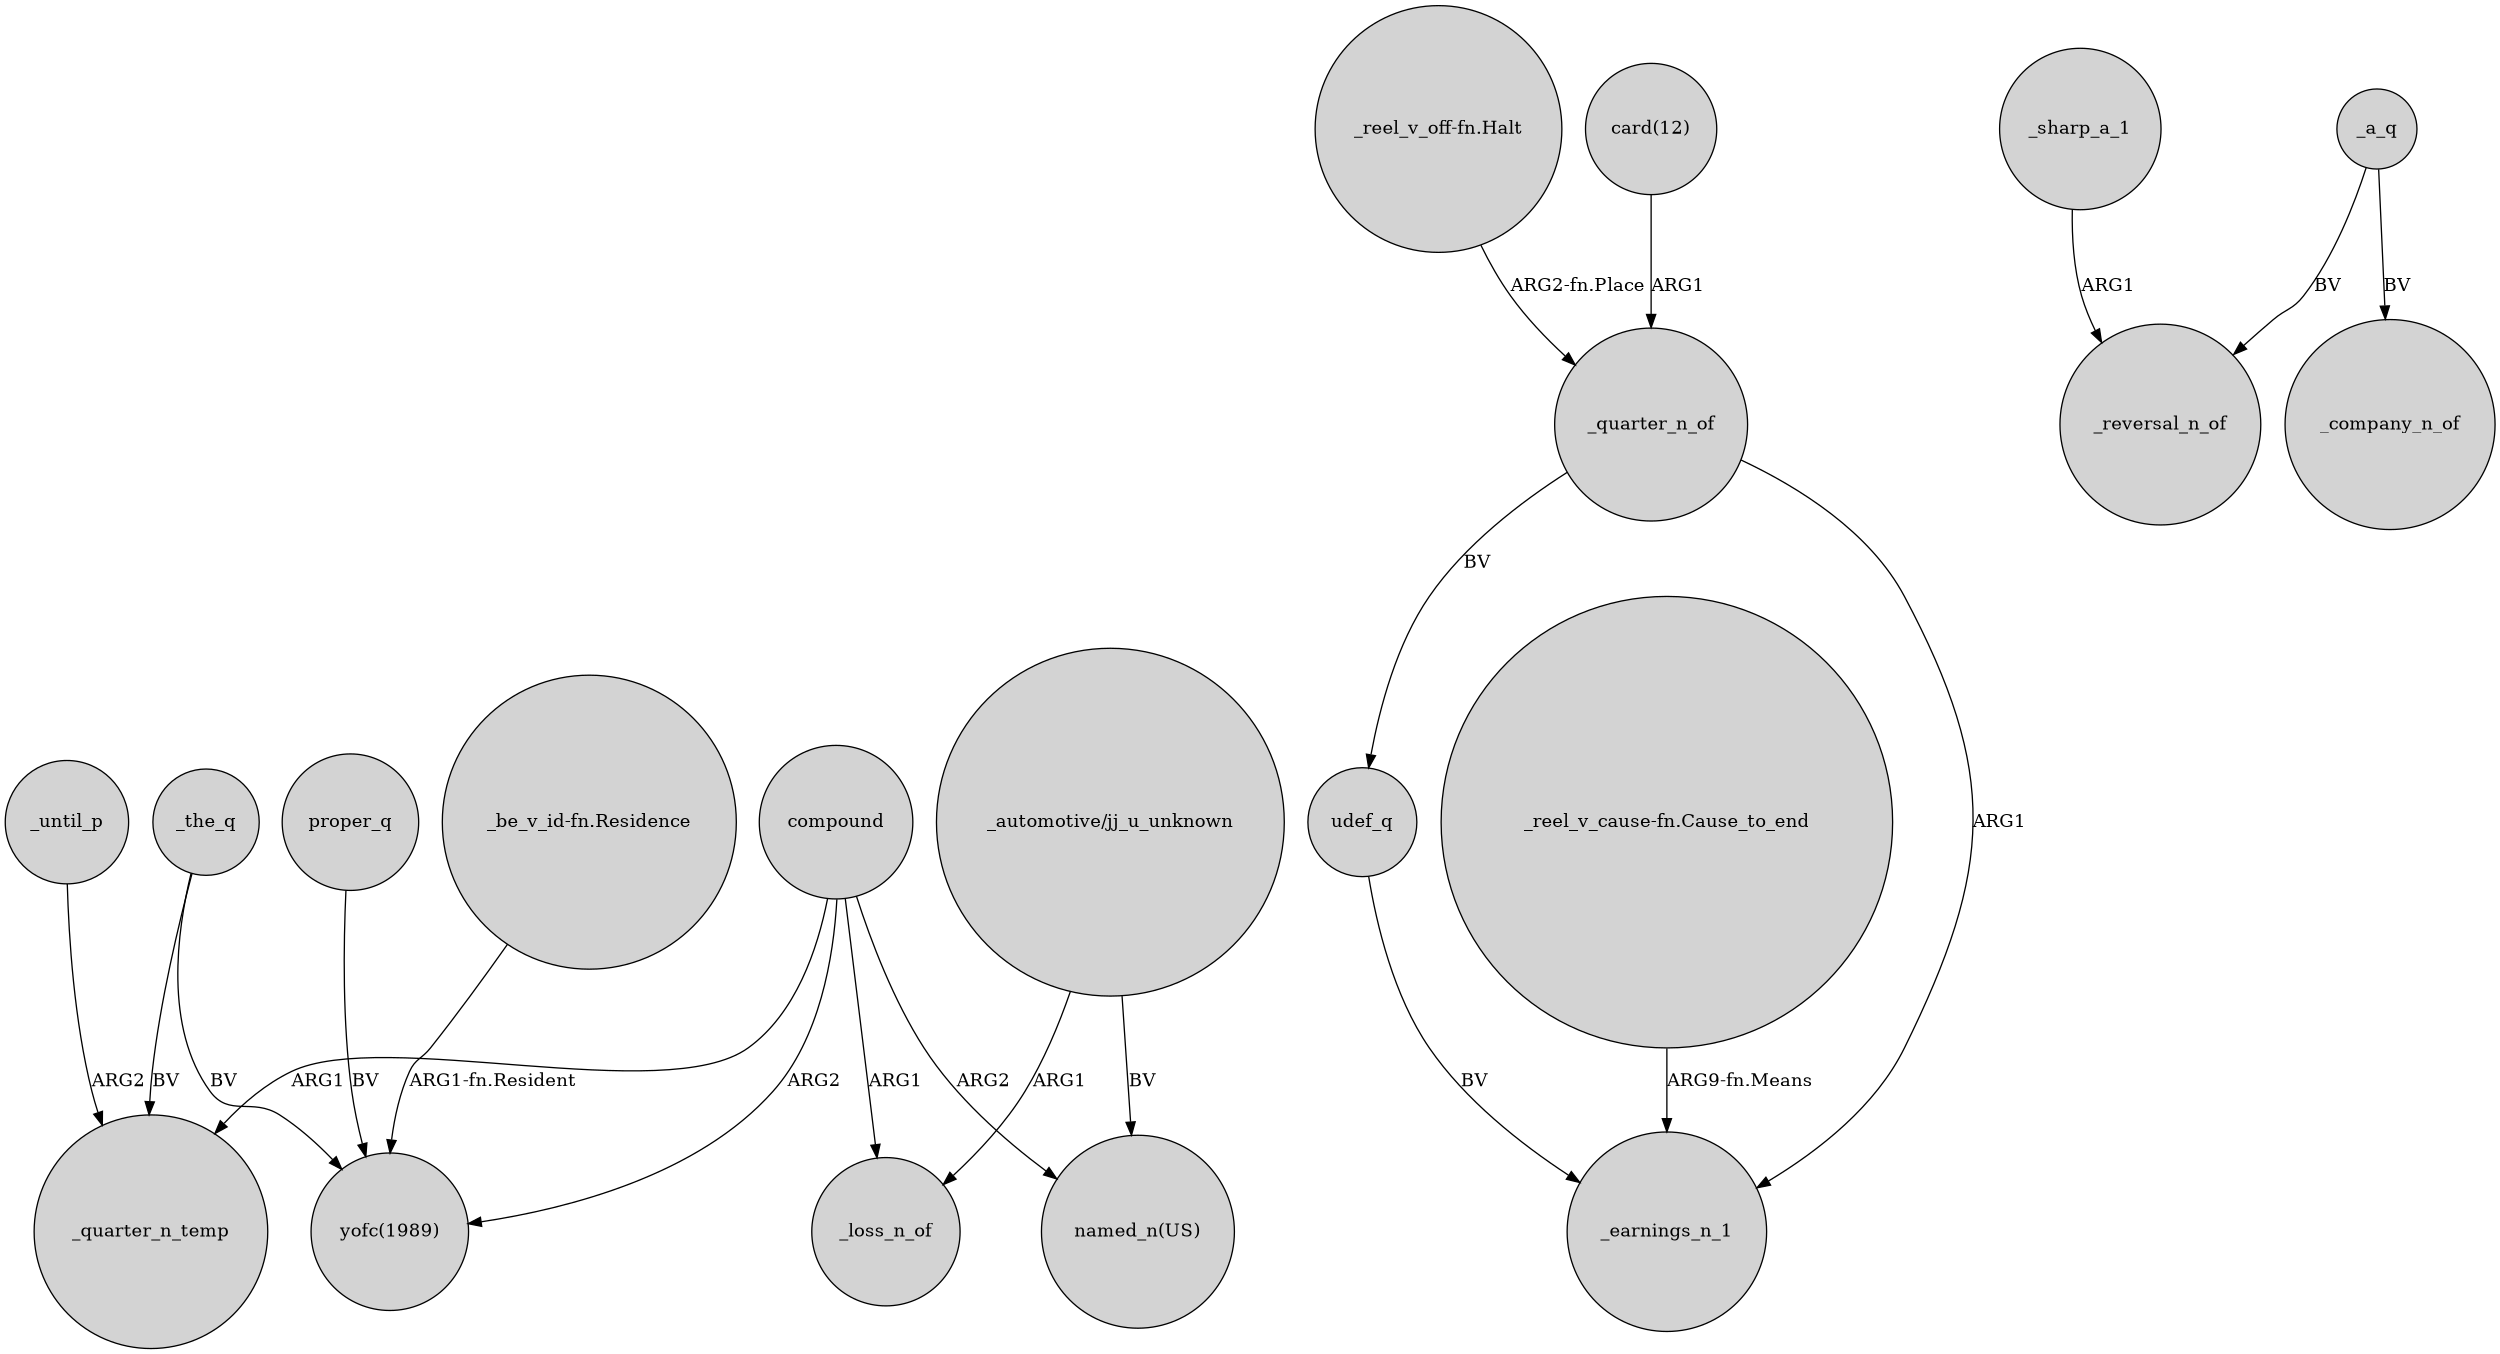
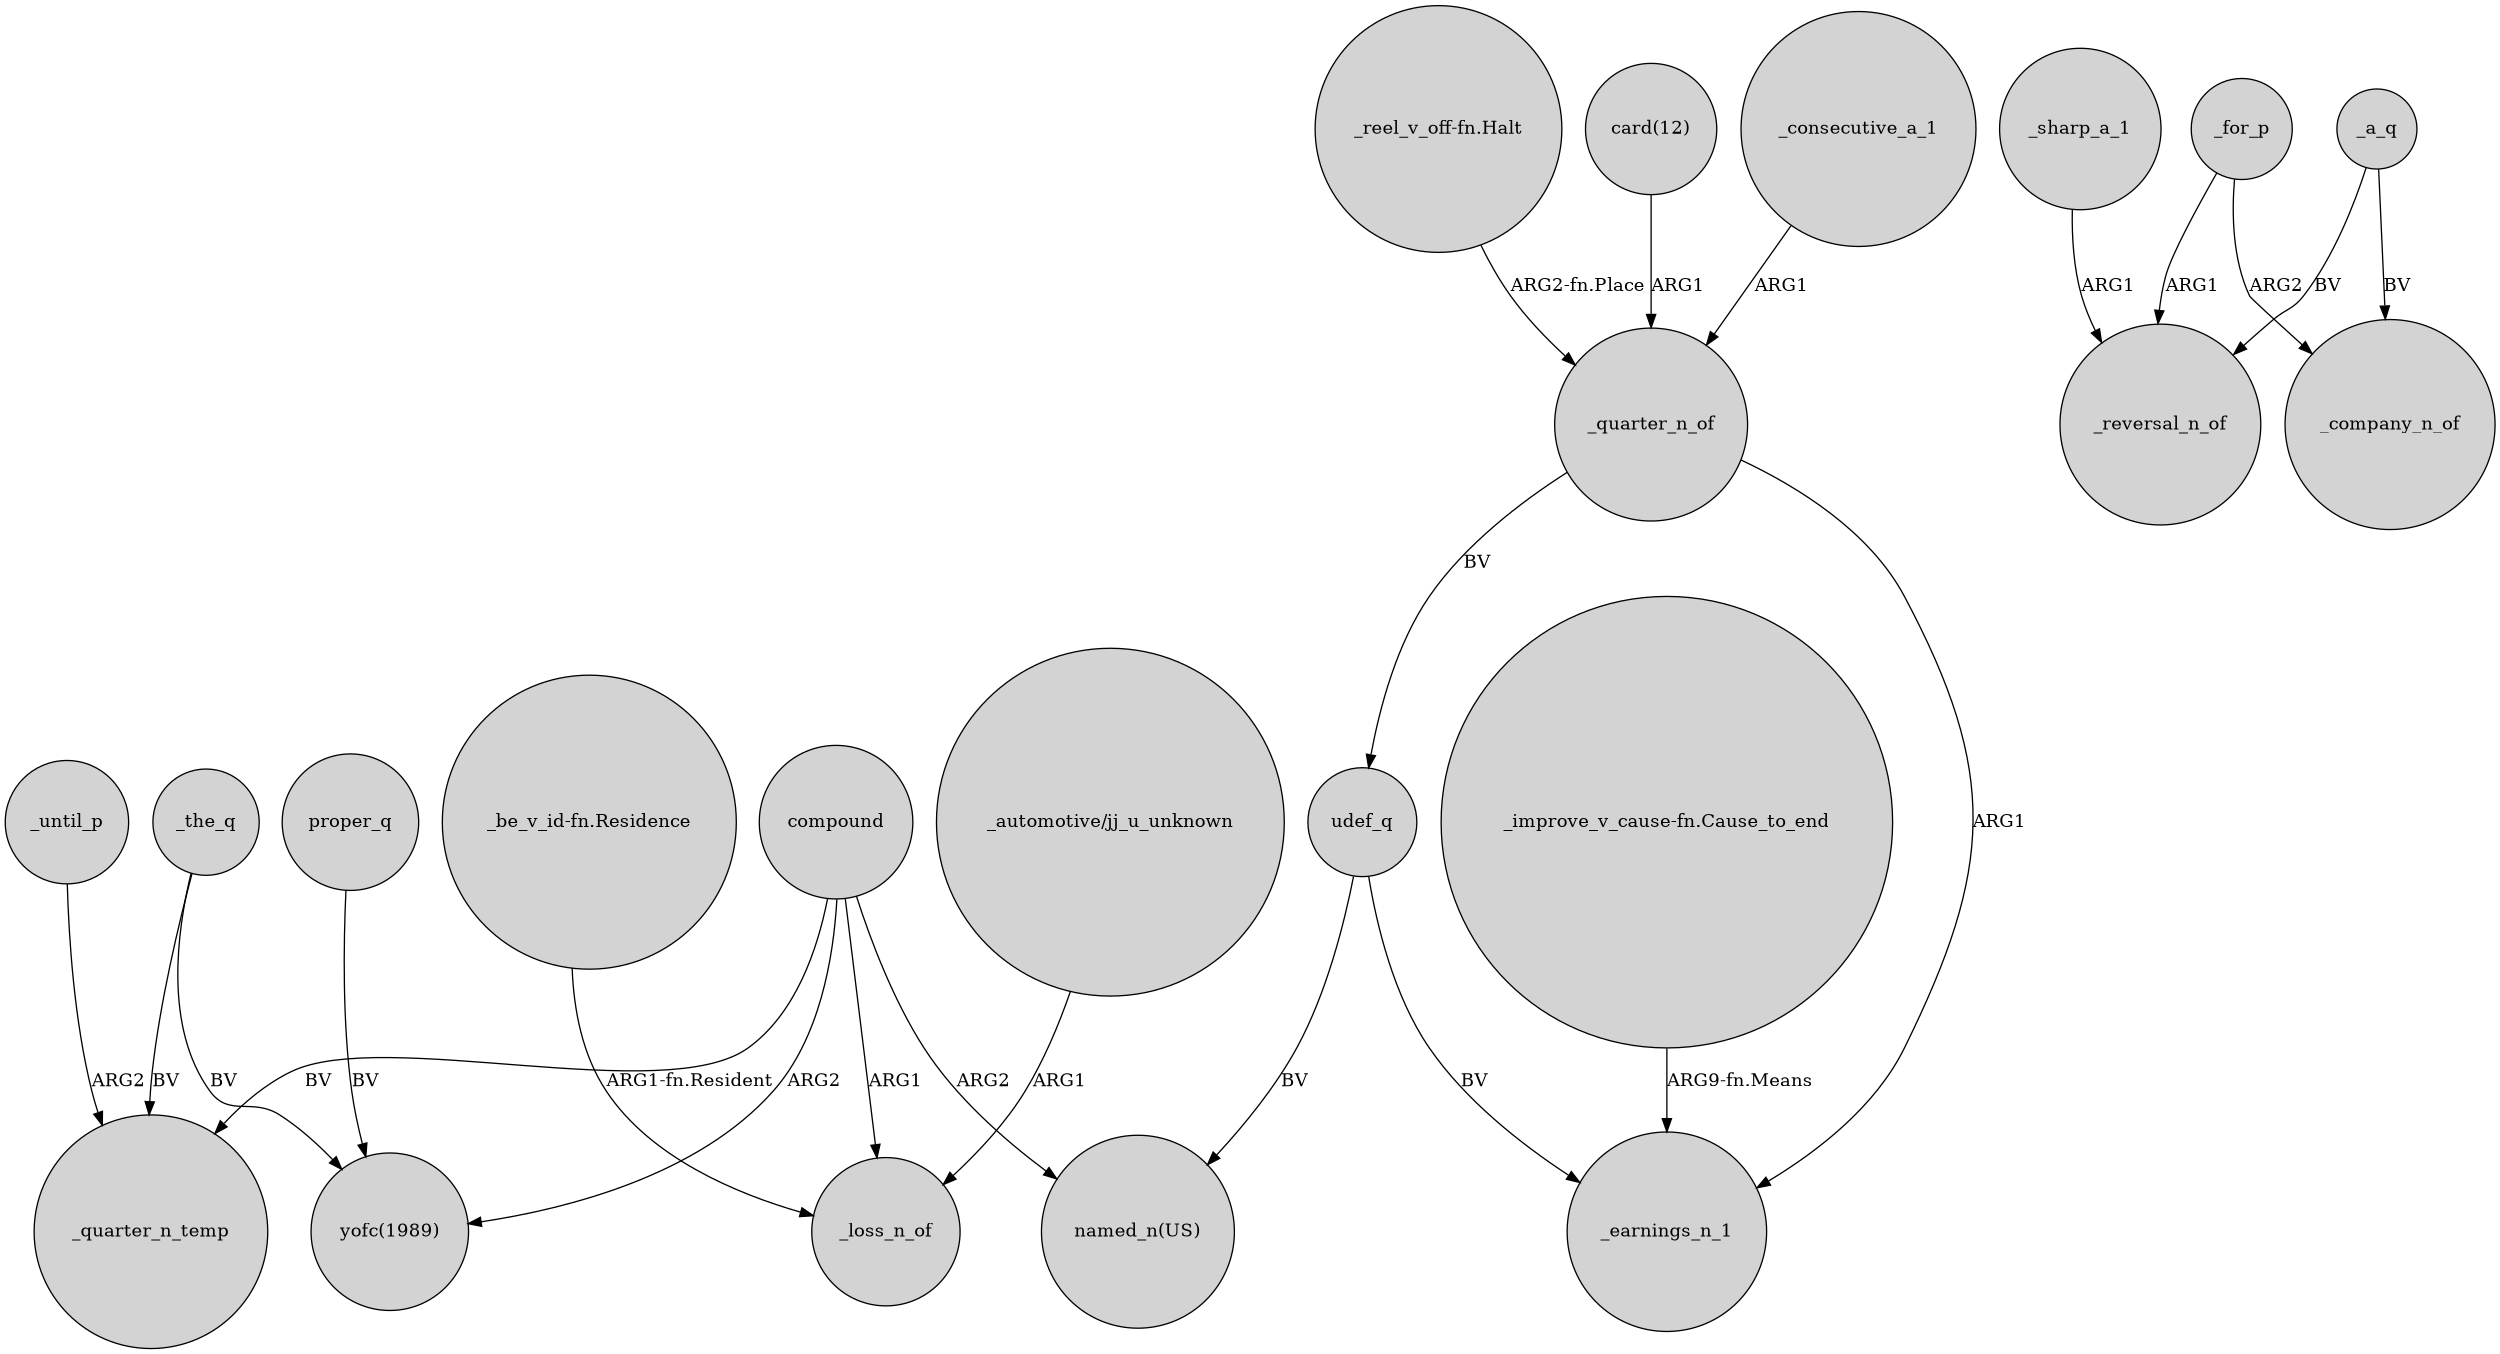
none -> (1858, 129)
none -> (2242, 129)
(1667, 822) -> (1667, 822)
(439, 1037) -> (641, 1130)
(1126, 1059) -> (1307, 1027)
(318, 1081) -> (318, 1081)
